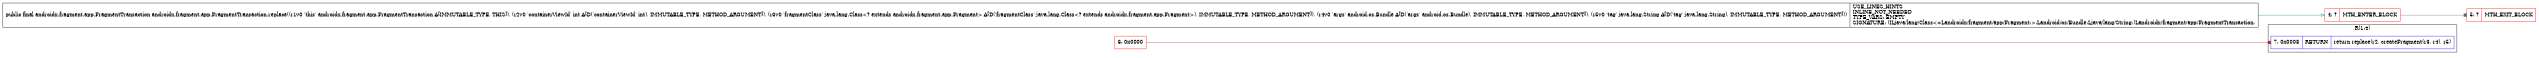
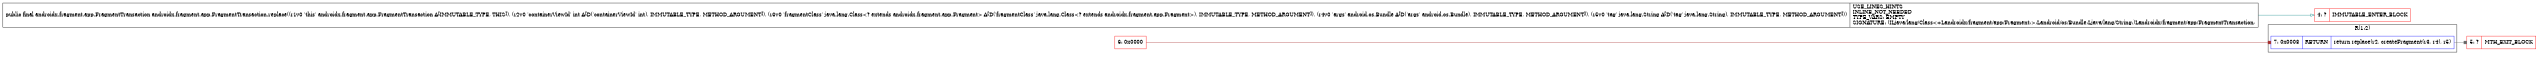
(2370, 15) -> (2370, 15)
(2432, 15) -> (2459, 42)
(2362, 29) -> (2362, 29)
